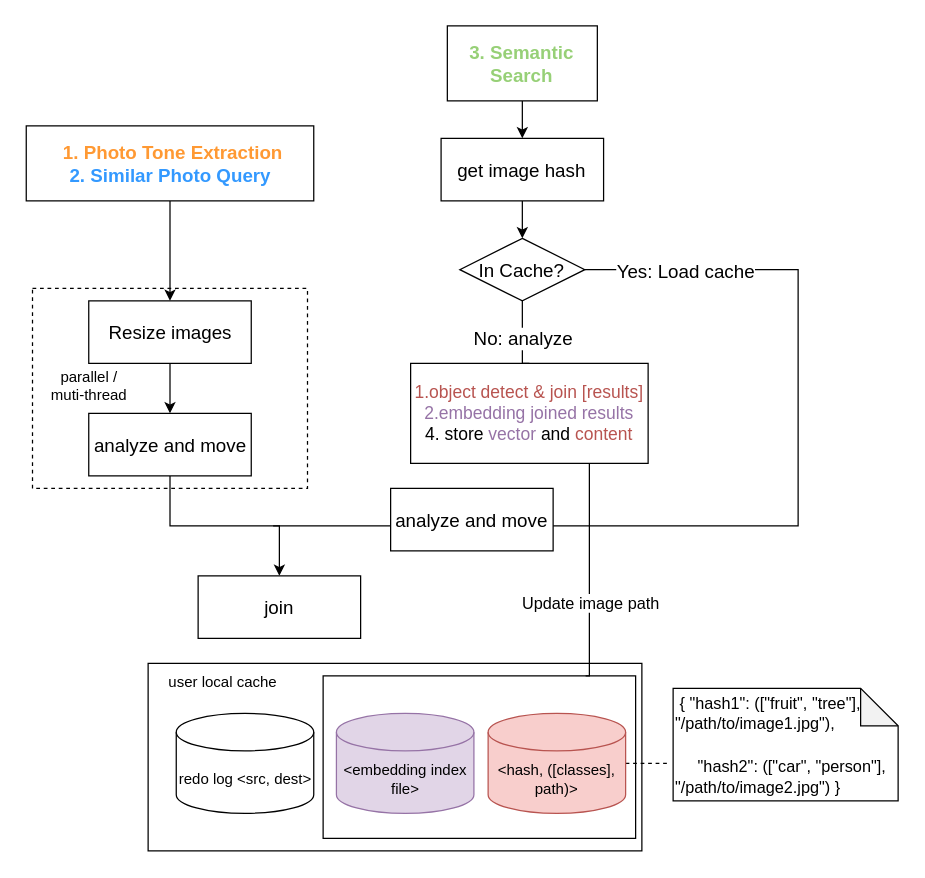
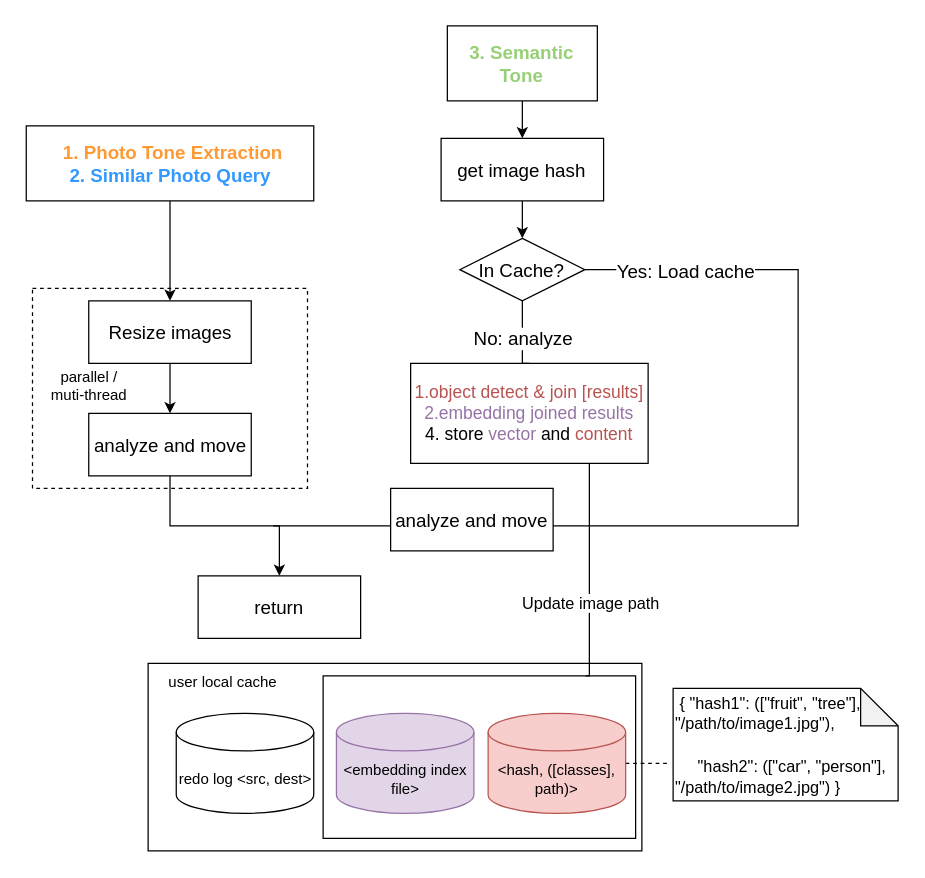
(522, 63) -> (522, 63)
(279, 607) -> (279, 607)
